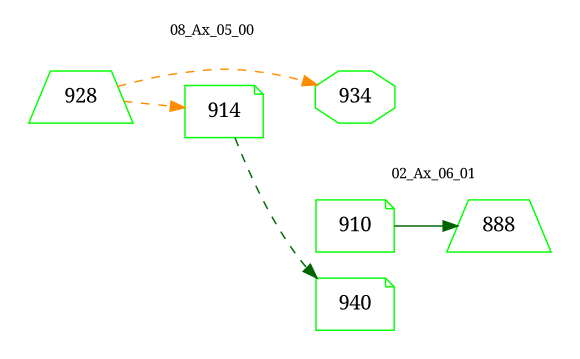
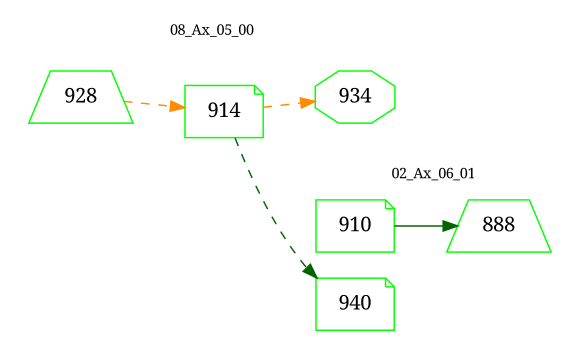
(210, 70) -> (282, 105)
